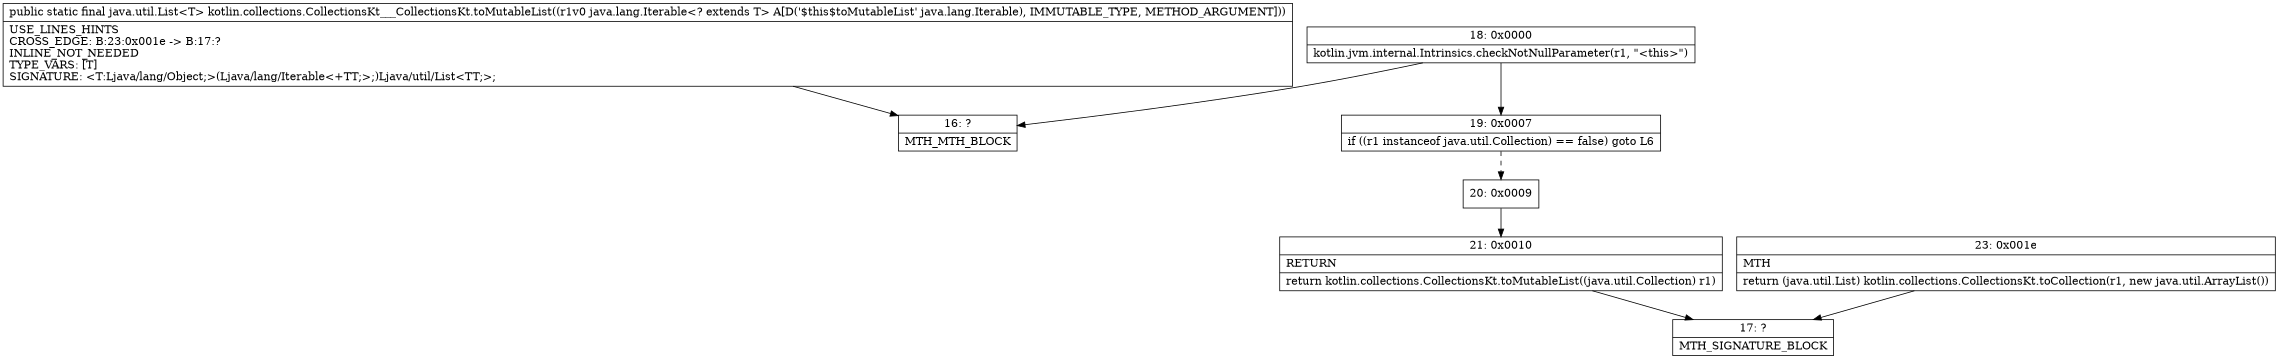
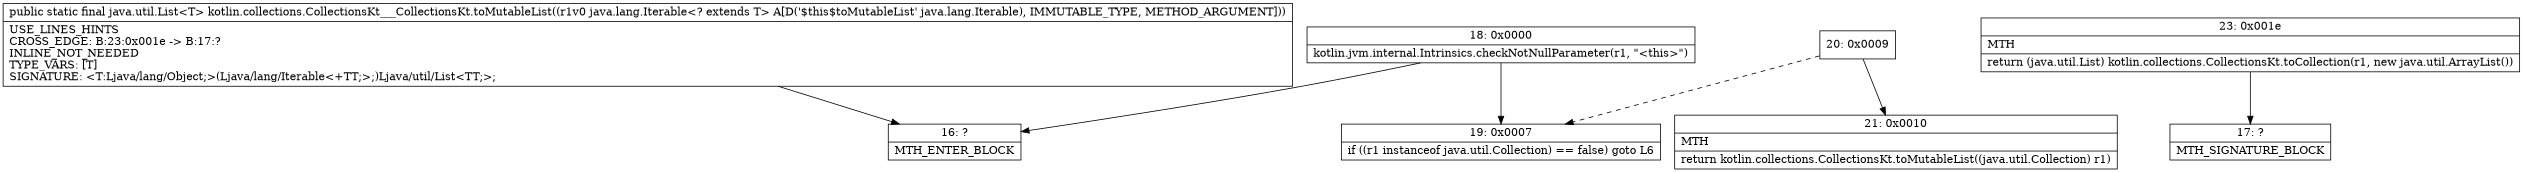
(958, 142) -> (955, 151)
(1501, 161) -> (1696, 89)
(1311, 263) -> (1695, 142)
(1639, 304) -> none
